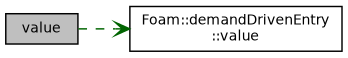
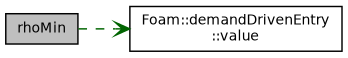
(42, 29) -> (42, 29)
